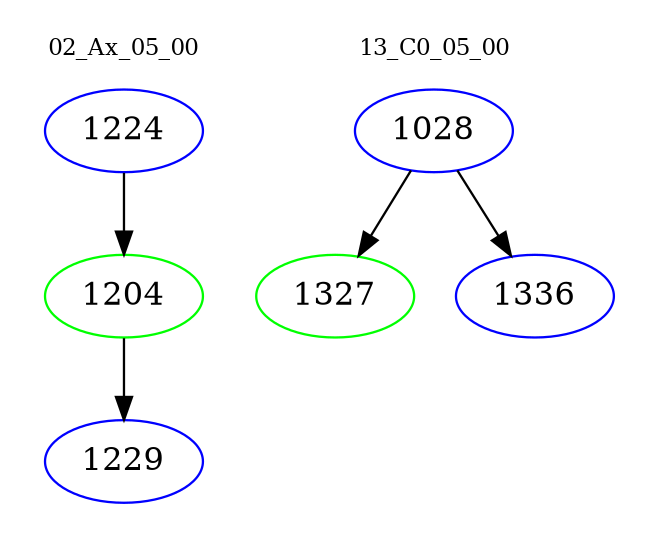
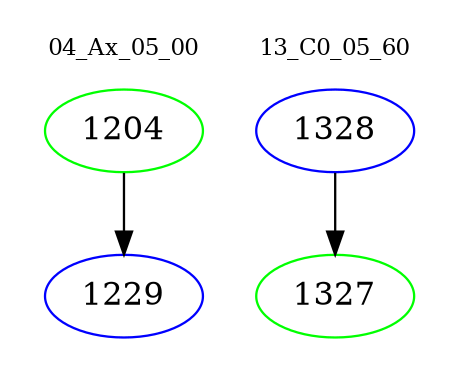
(124, 49) -> (124, 49)
(435, 49) -> (335, 49)
(124, 131) -> none
(434, 131) -> (335, 131)
(535, 296) -> none
